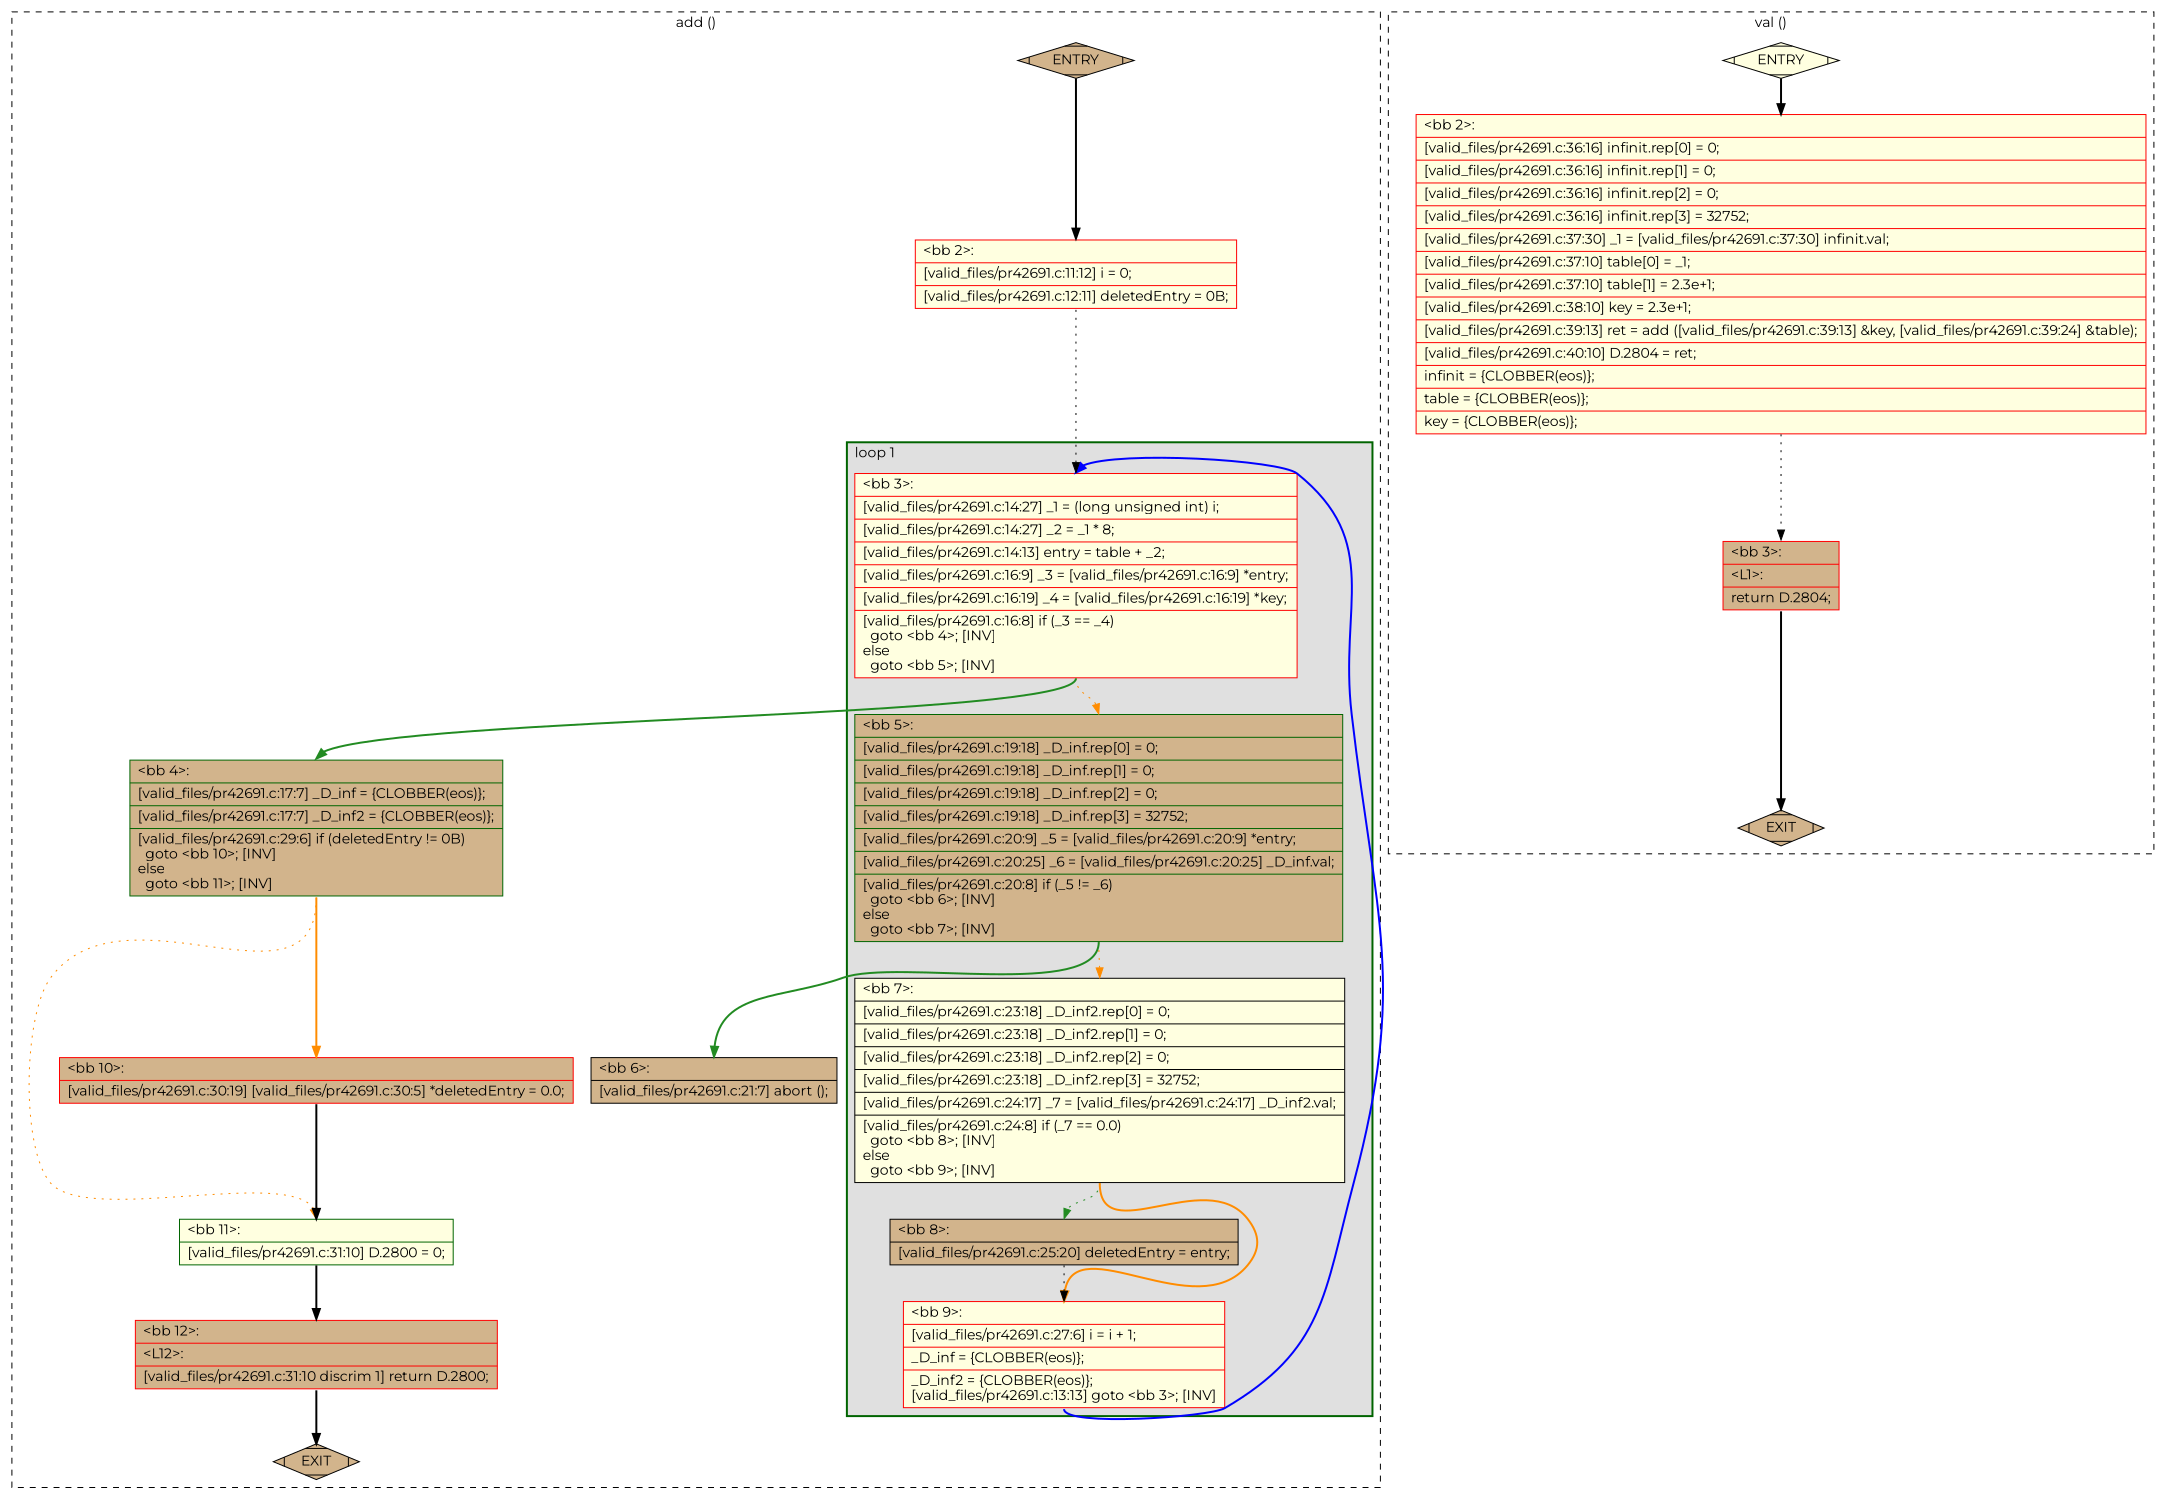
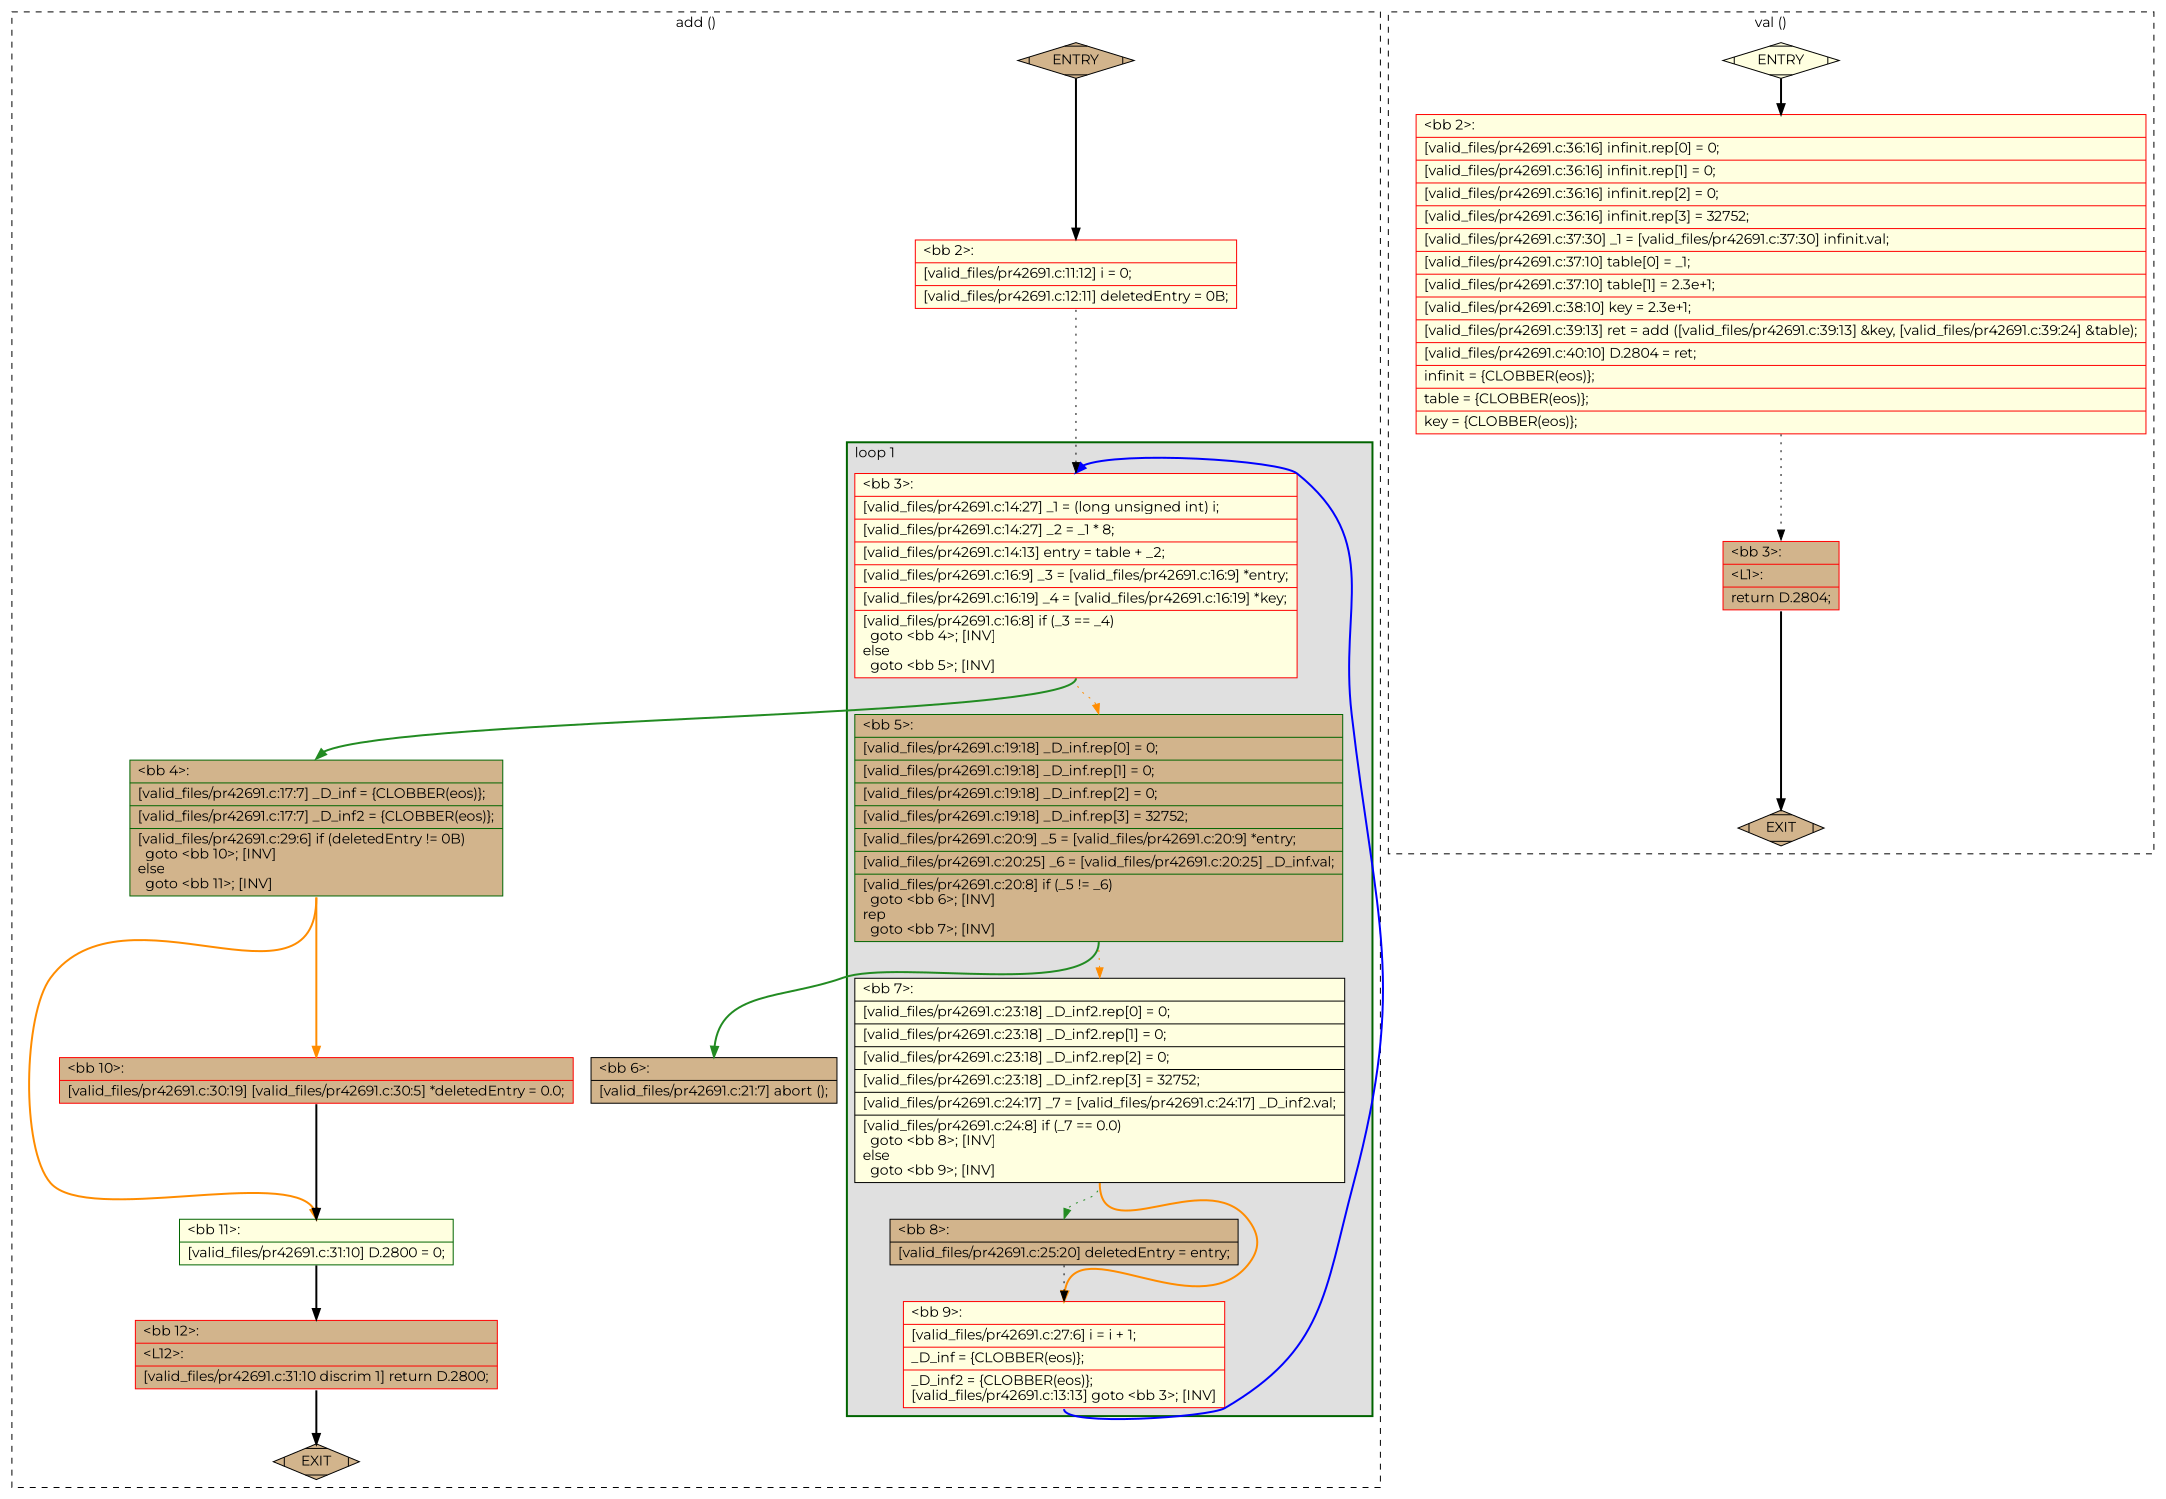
(877, 915) -> (875, 915)
(30, 1061) -> (30, 1061)
